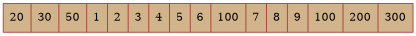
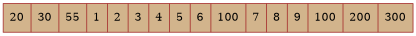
(73, 18) -> (73, 18)
